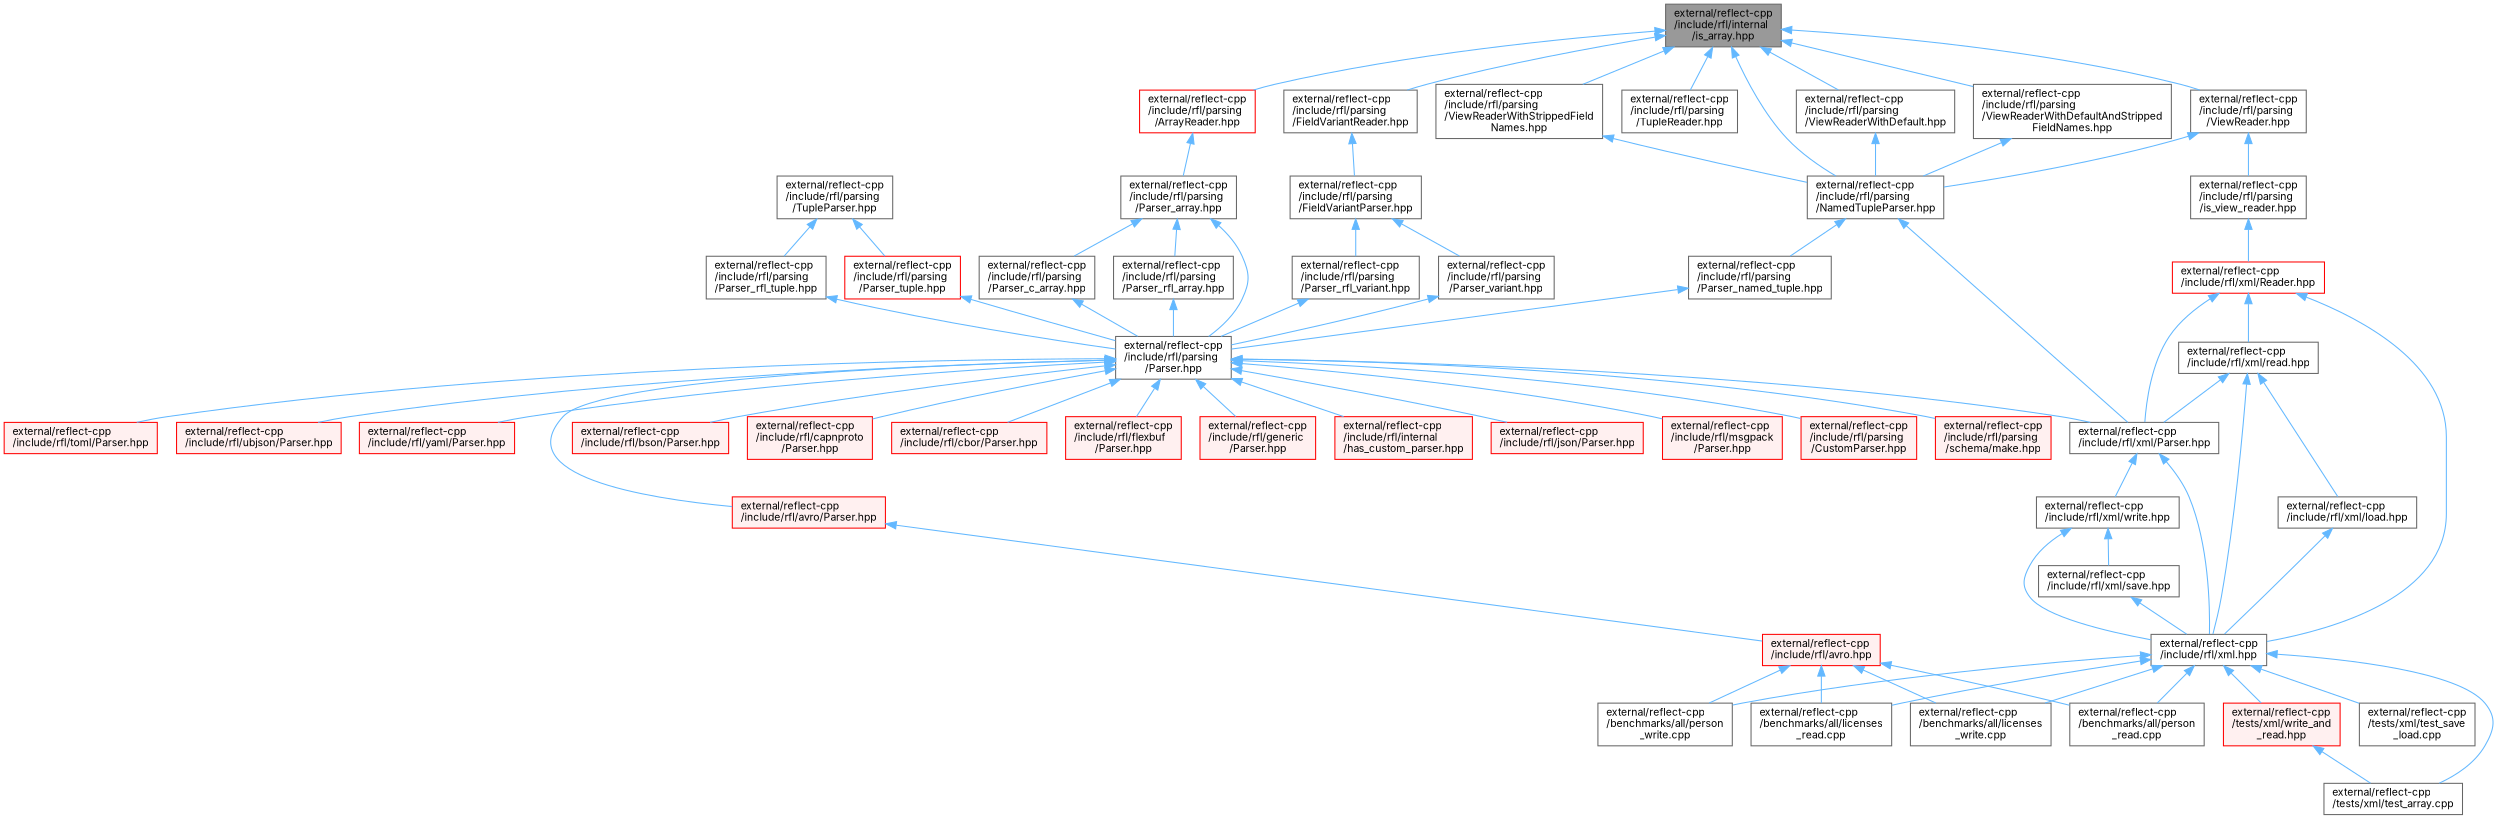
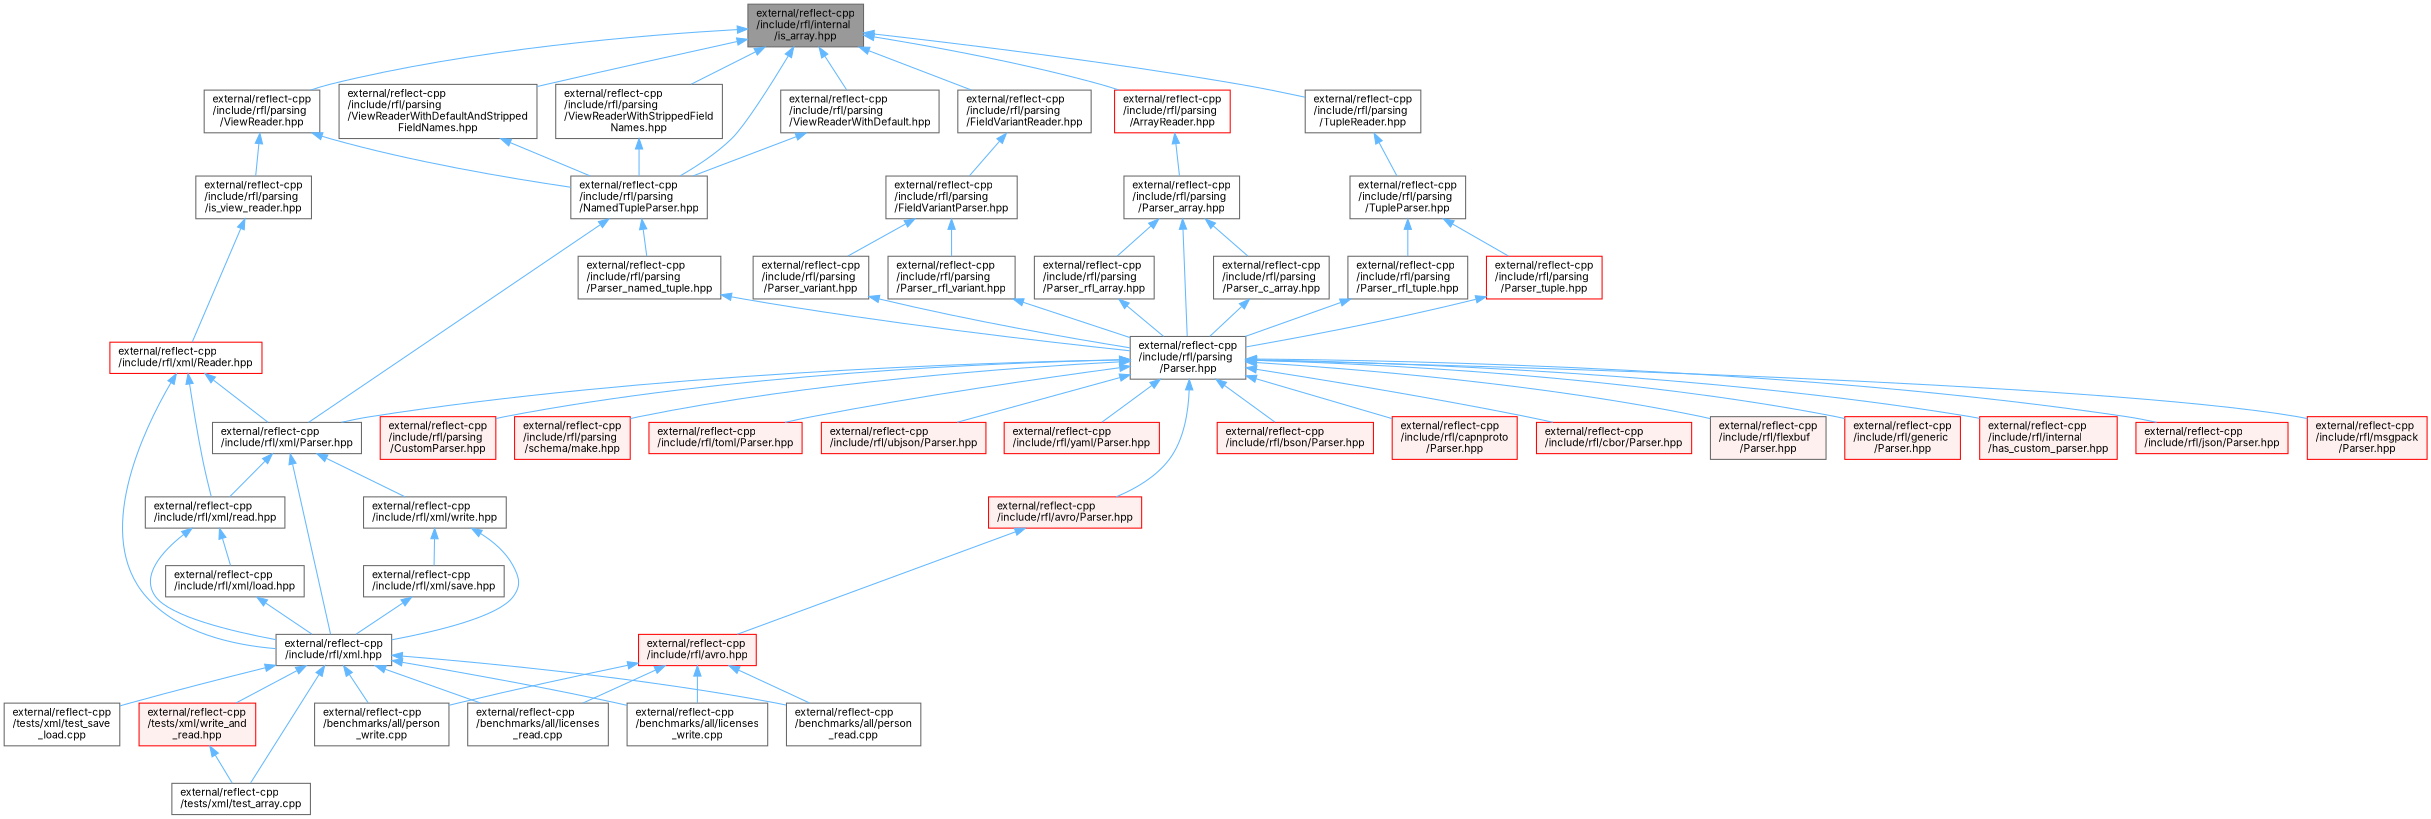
none -> (1388, 159)
(2192, 401) -> (247, 479)
(1123, 438) -> (1768, 438)
